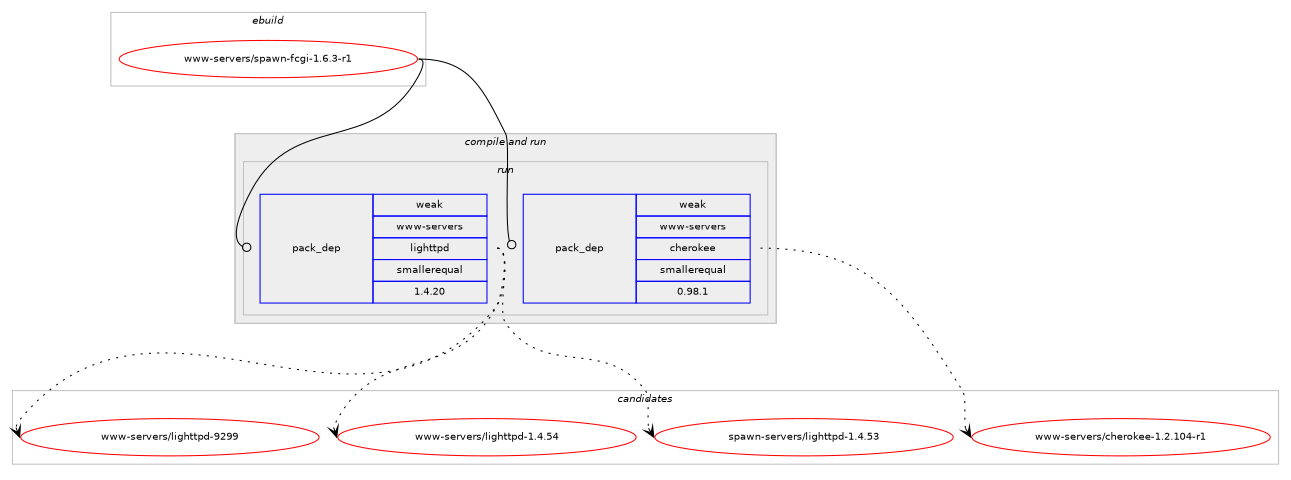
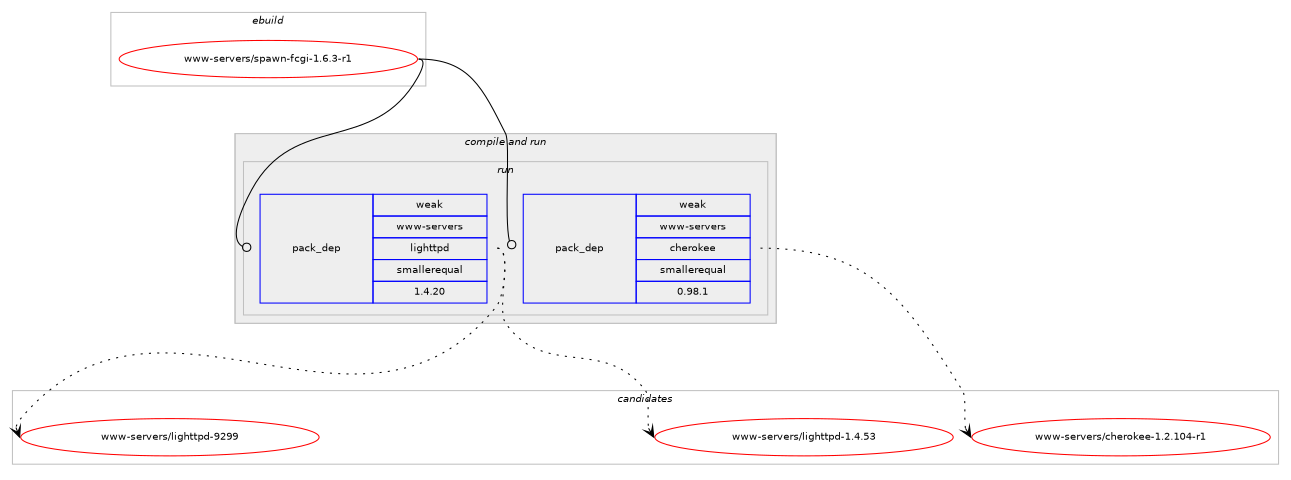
(487, 437) -> none
(804, 437) -> (804, 437)
